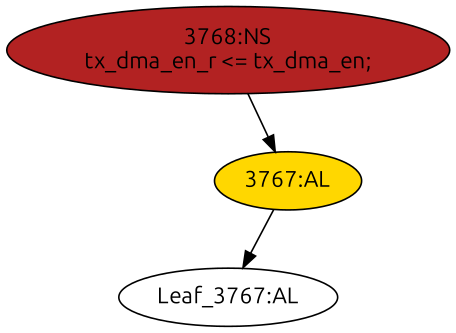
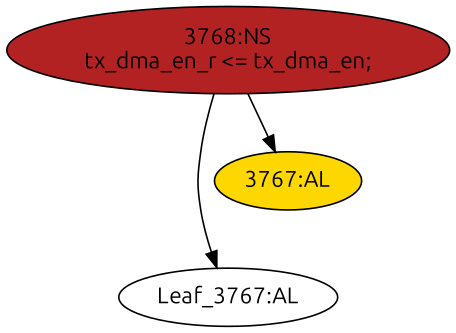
(262, 232) -> (198, 173)
